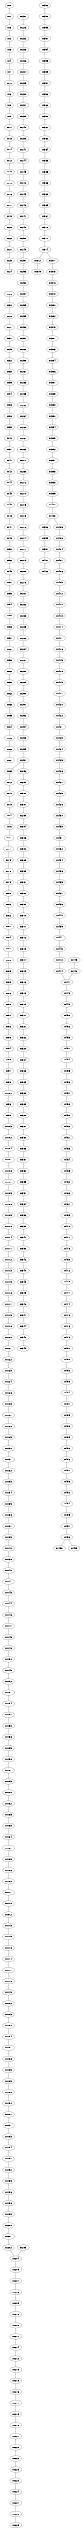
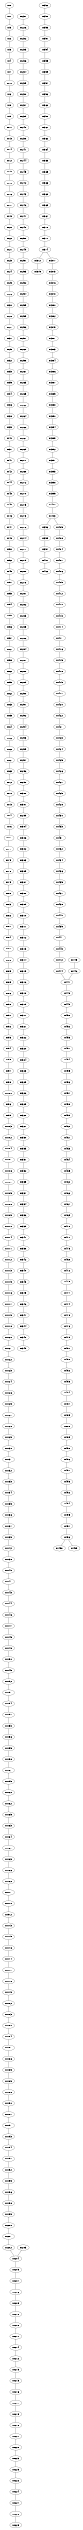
none -> (9, 283)
(16, 766) -> (9, 766)
(67, 1426) -> (67, 1426)
